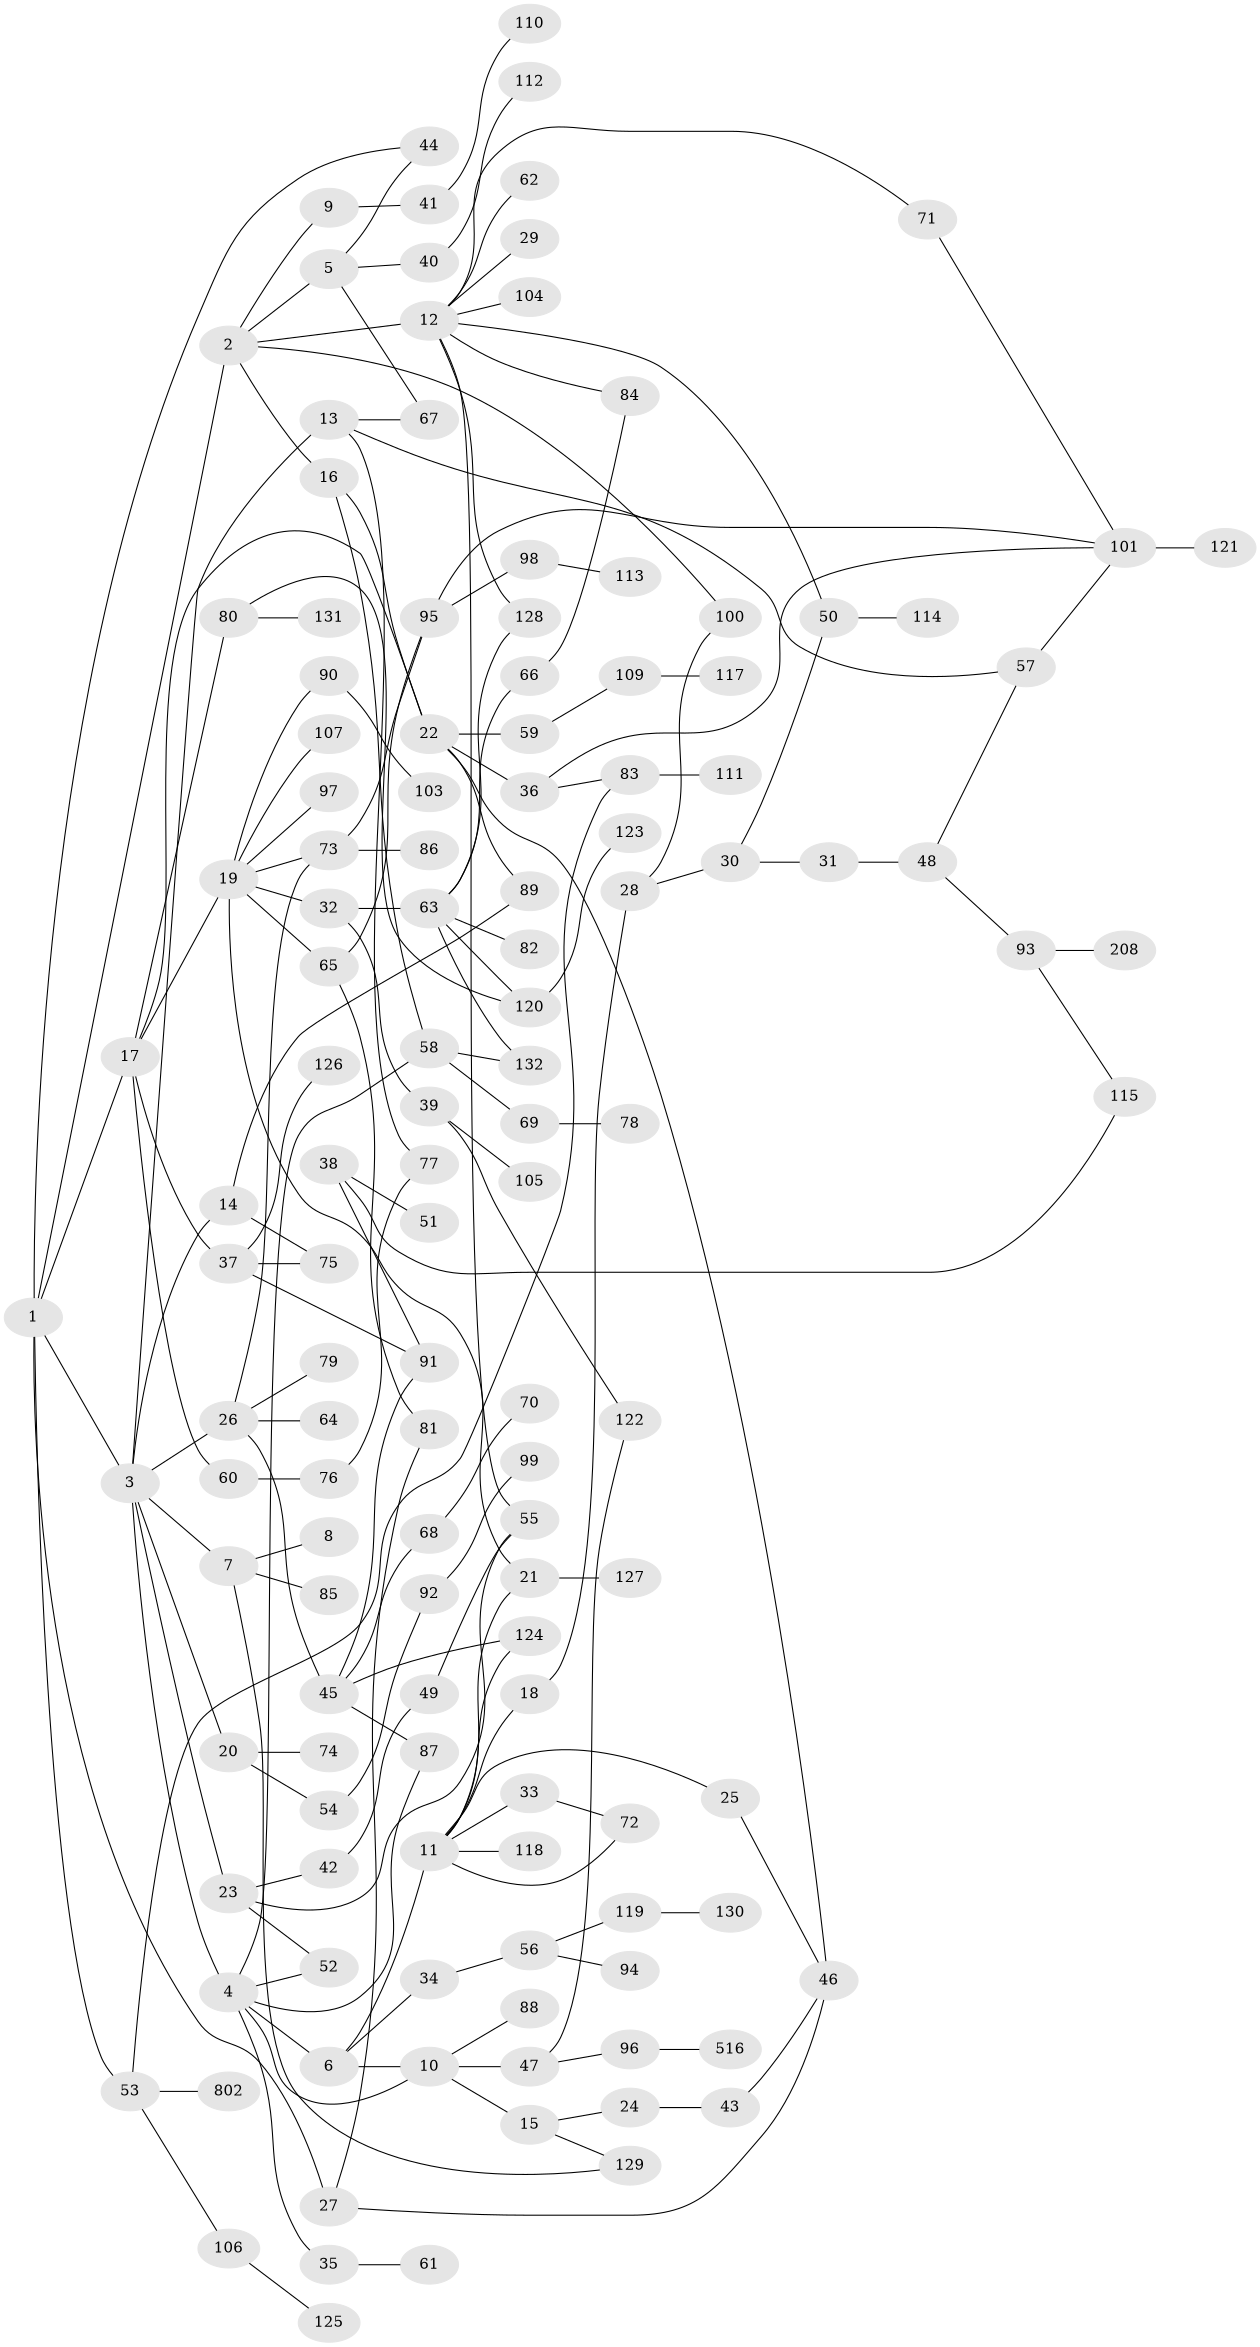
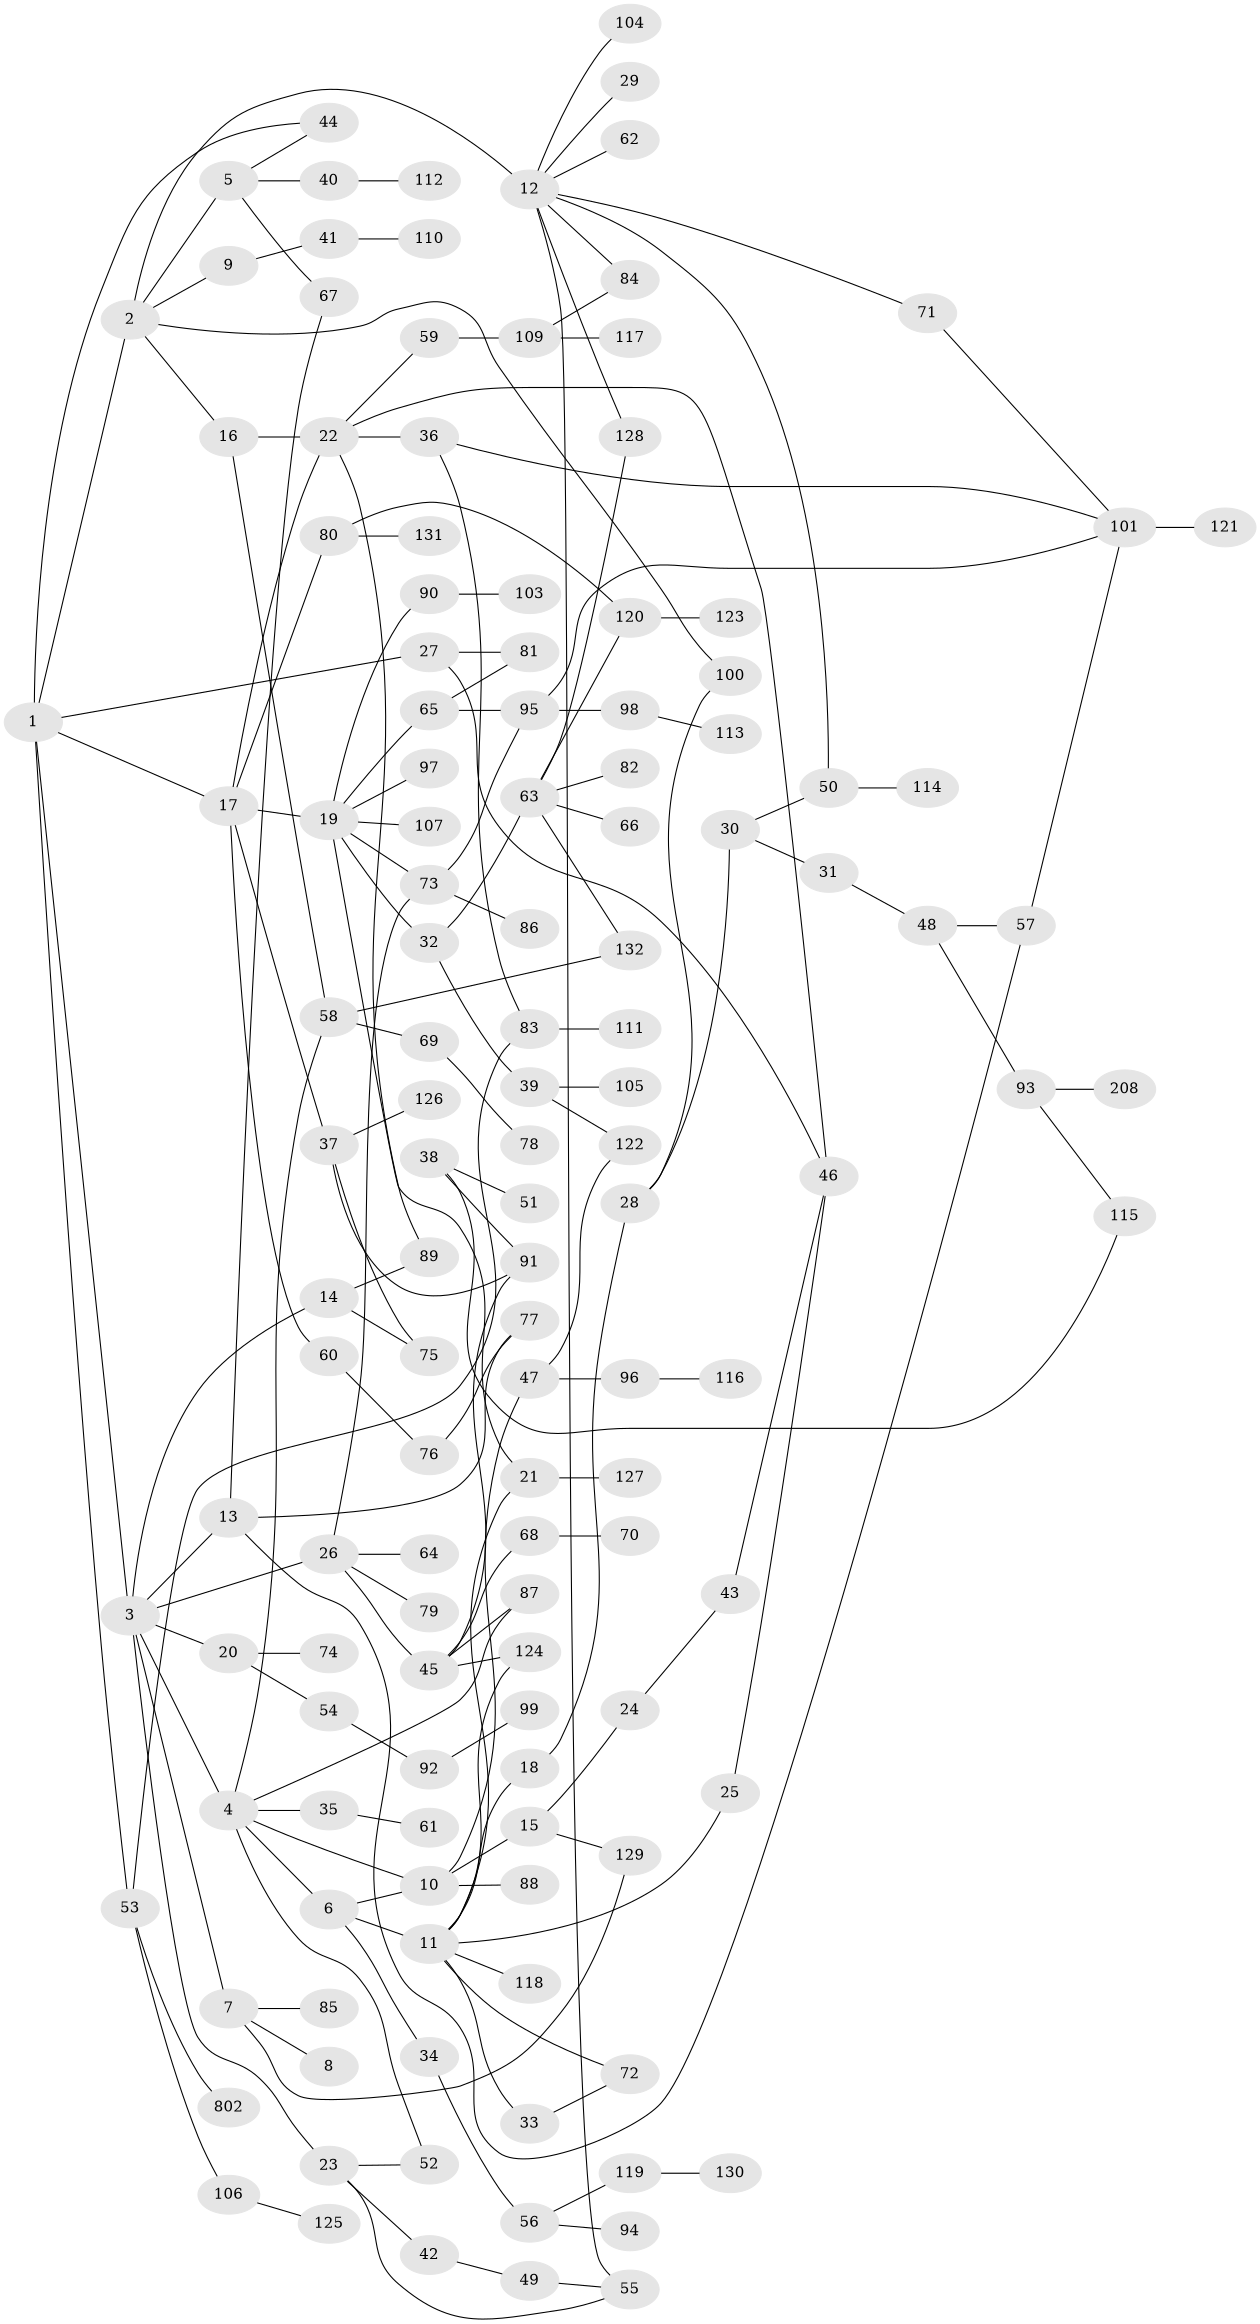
(596, 542) -> (583, 307)
(730, 2049) -> (730, 1379)
